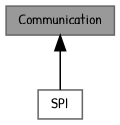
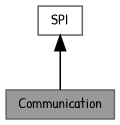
(60, 70) -> (60, 70)
